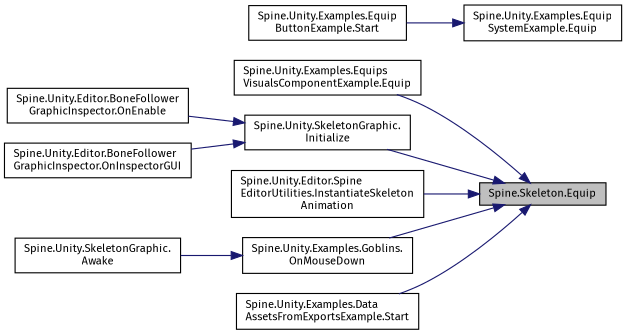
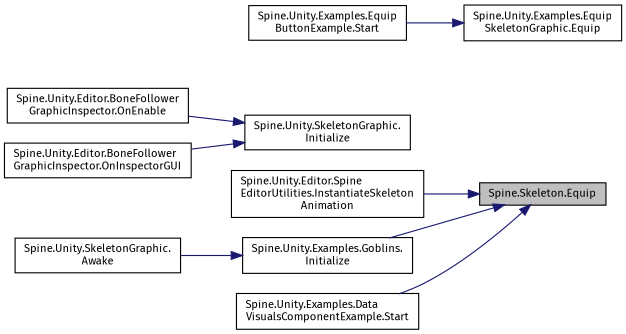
(543, 23) -> (543, 23)
(328, 78) -> none
(440, 165) -> none
(328, 255) -> (328, 255)
(328, 311) -> (328, 311)
